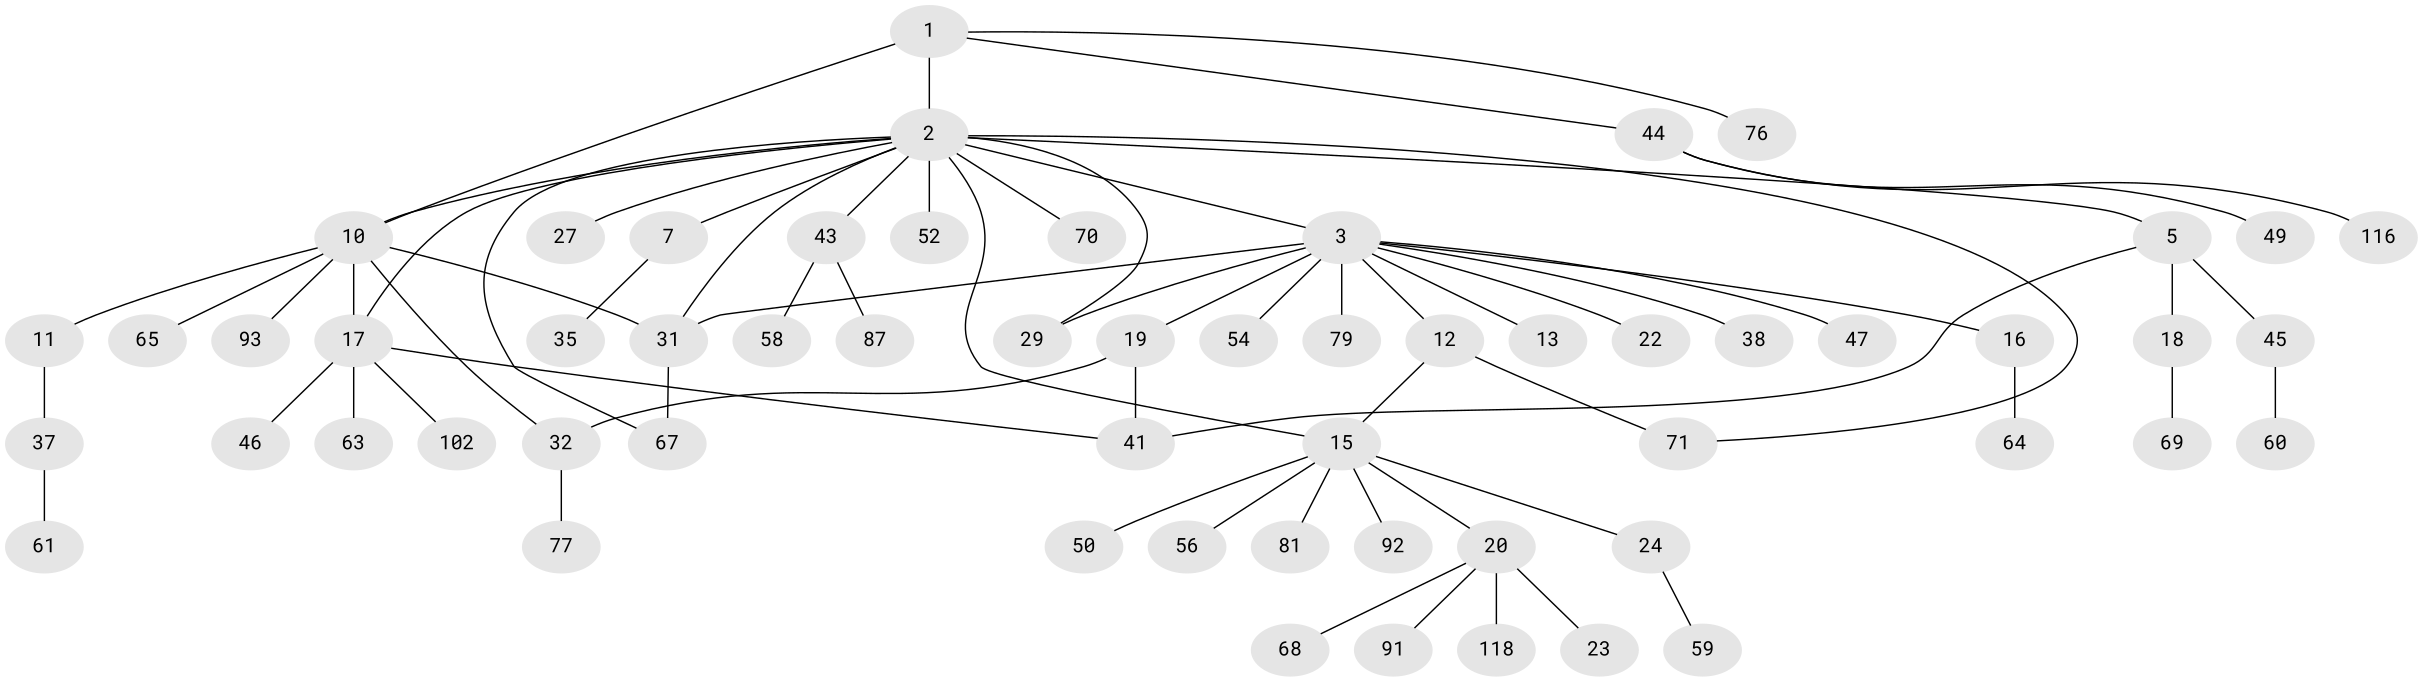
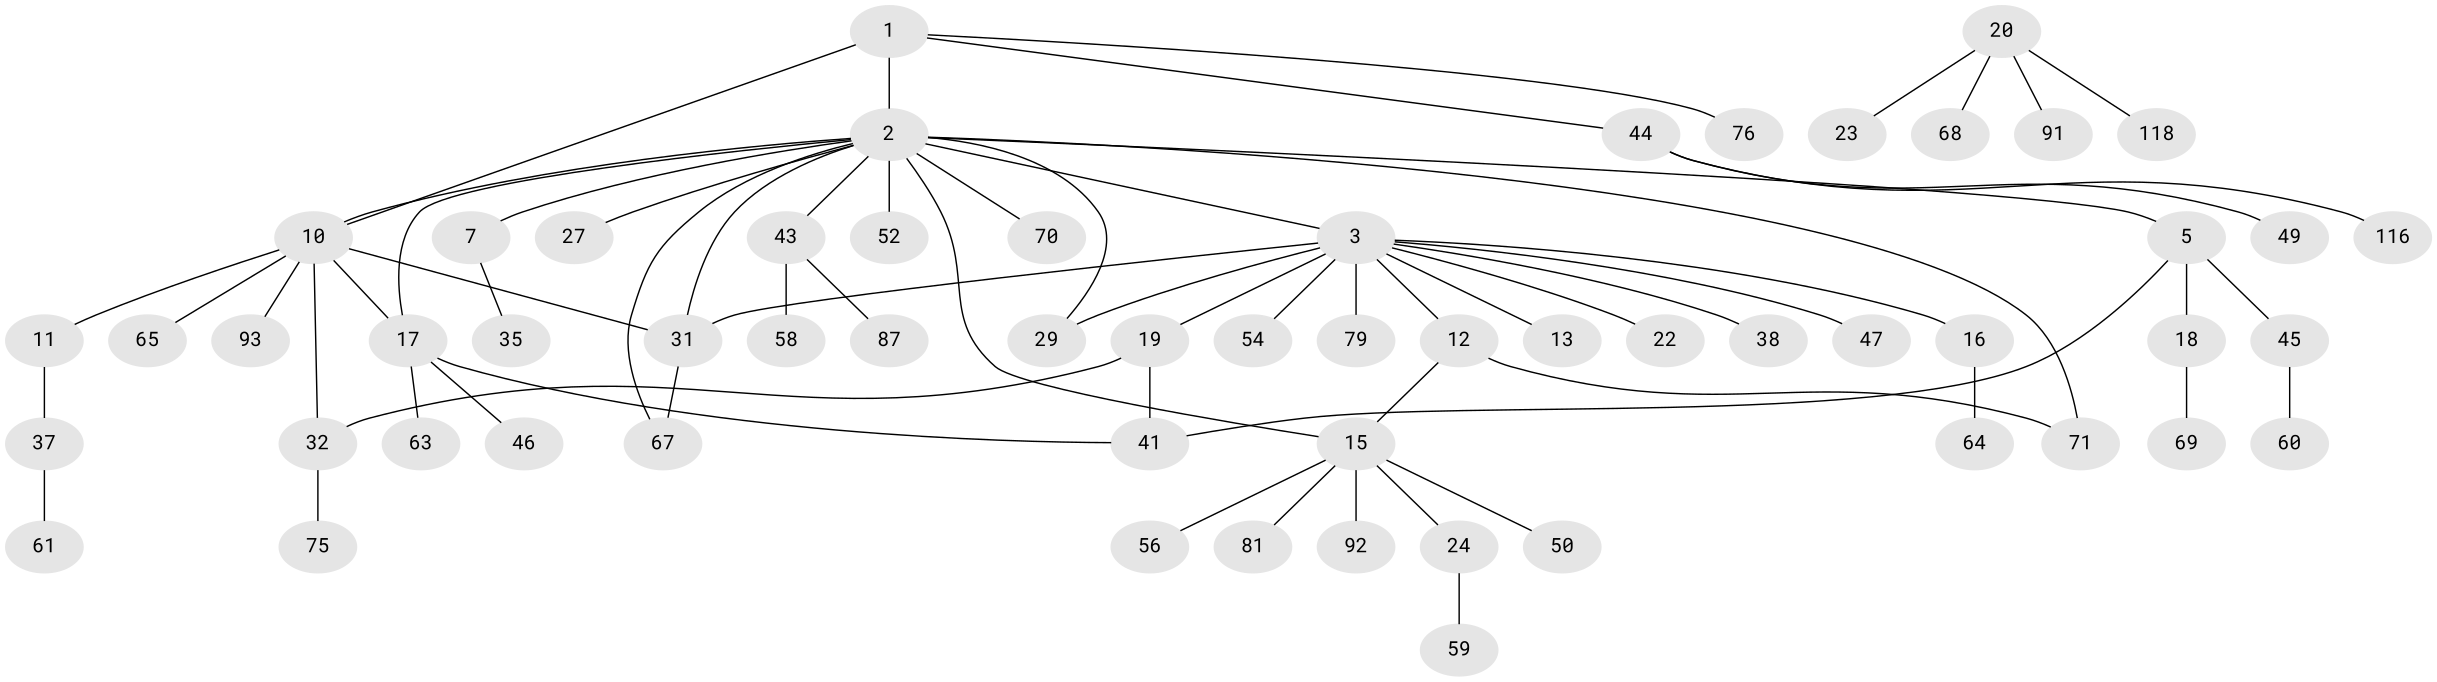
(457, 444) -> none
(1419, 496) -> none
(561, 547) -> (318, 547)
